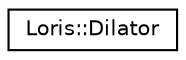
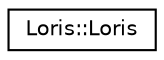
(93, 30) -> (82, 30)
